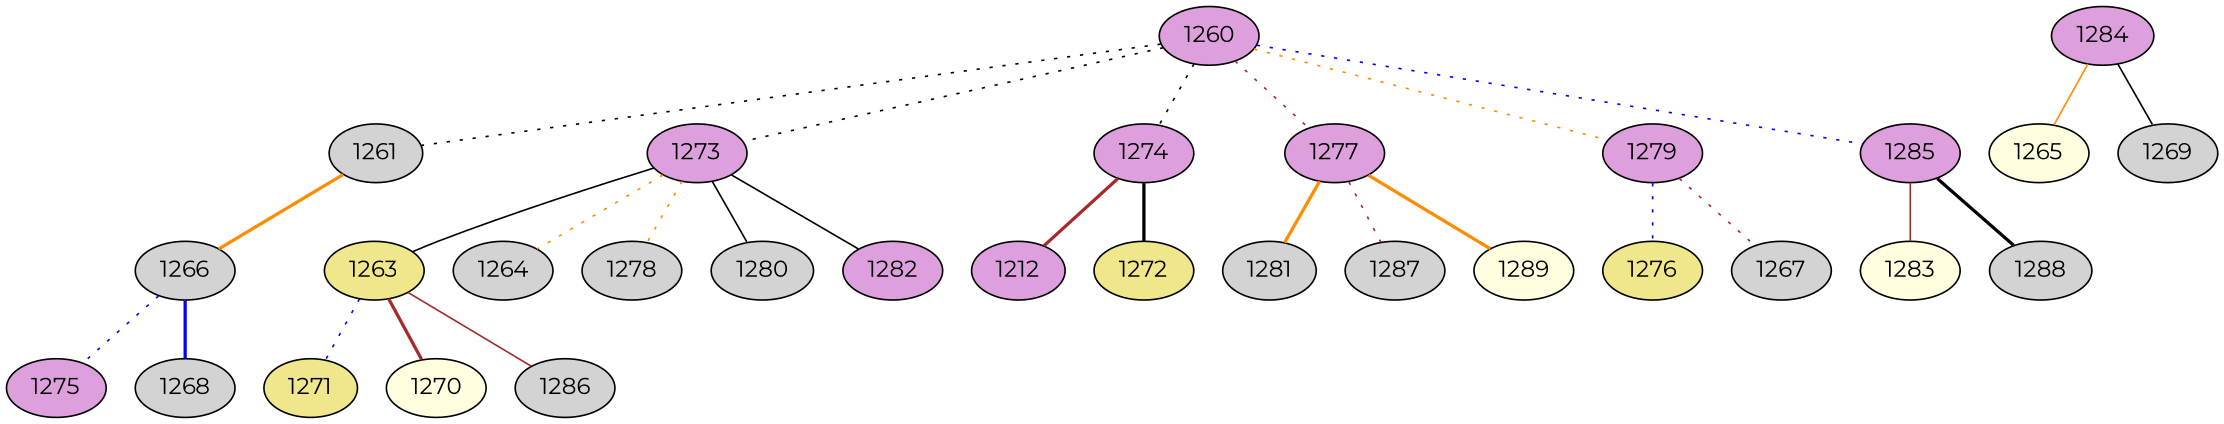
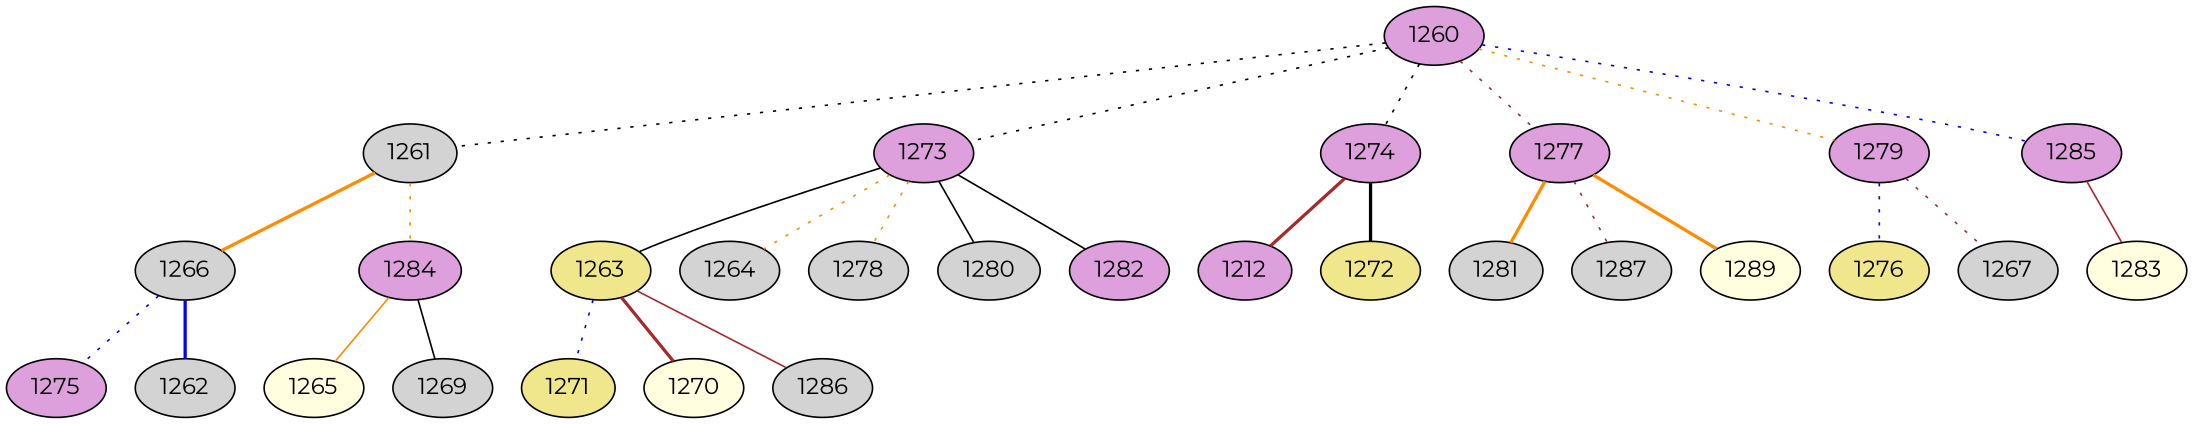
none -> (410, 212)
(2041, 271) -> none
(185, 388) -> (185, 388)
